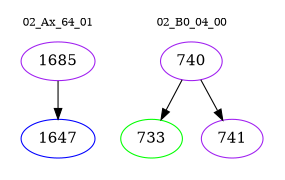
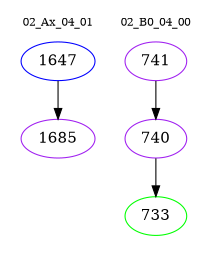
(58, 23) -> (58, 23)
(58, 95) -> (58, 95)
(209, 95) -> (156, 95)
